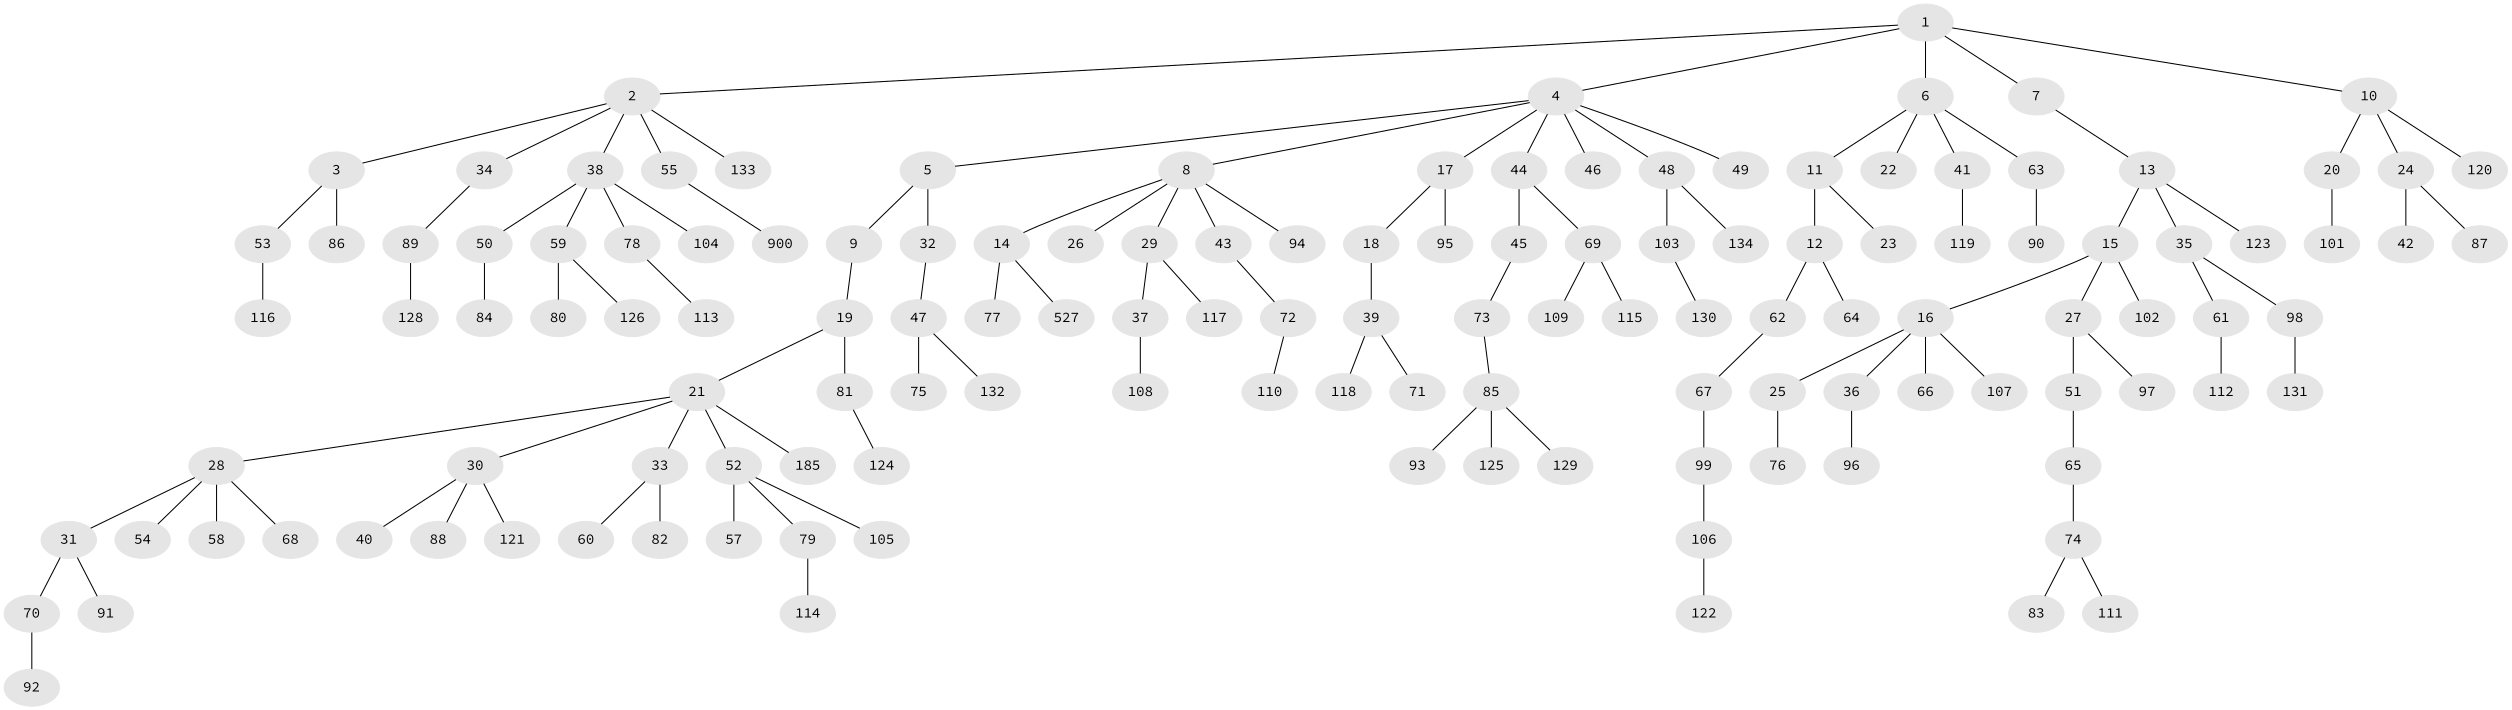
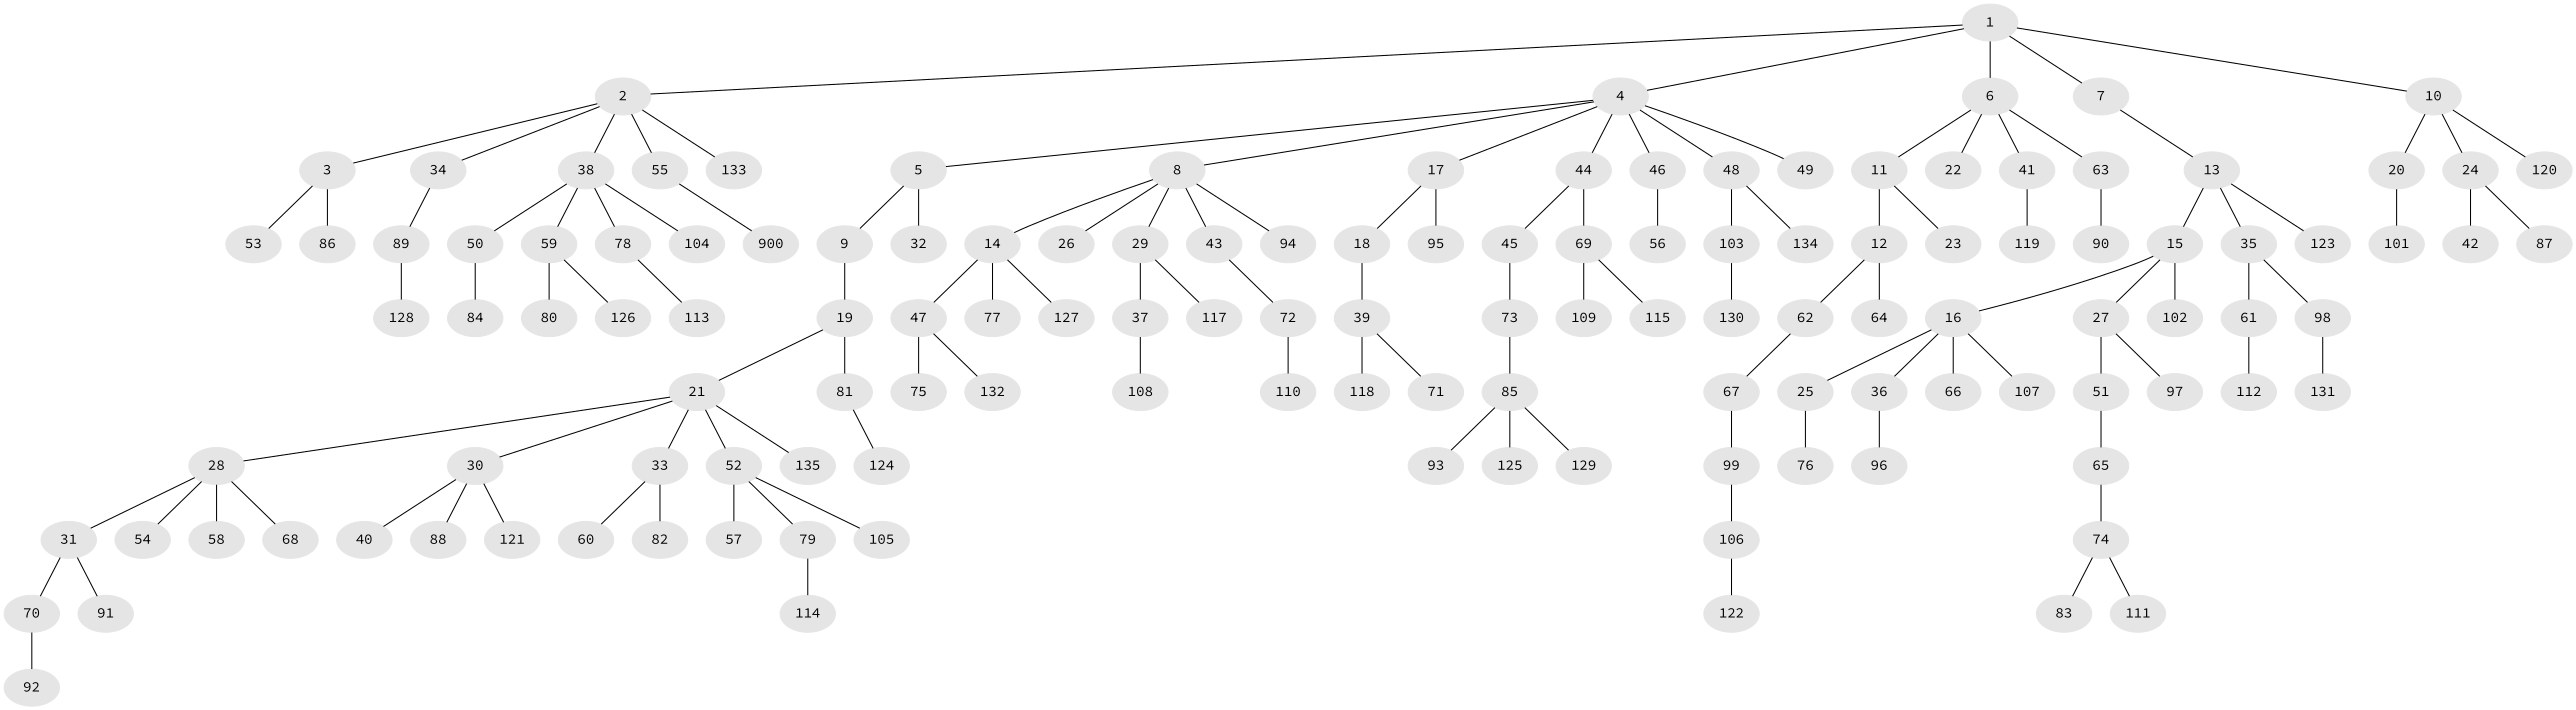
none -> (1658, 244)
(923, 281) -> (956, 281)
(263, 318) -> none
(1066, 318) -> (1066, 318)
(808, 466) -> (808, 466)
